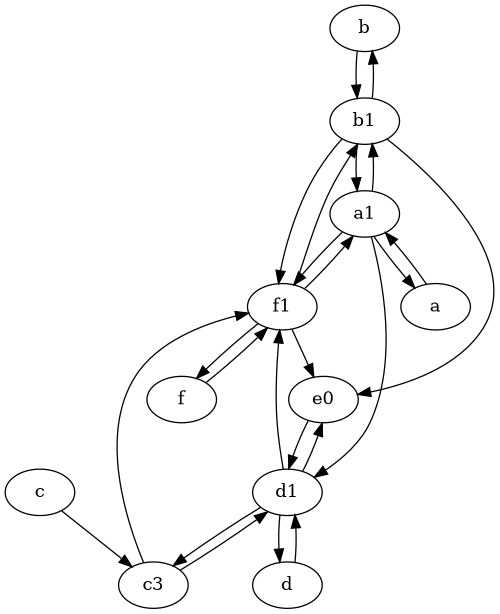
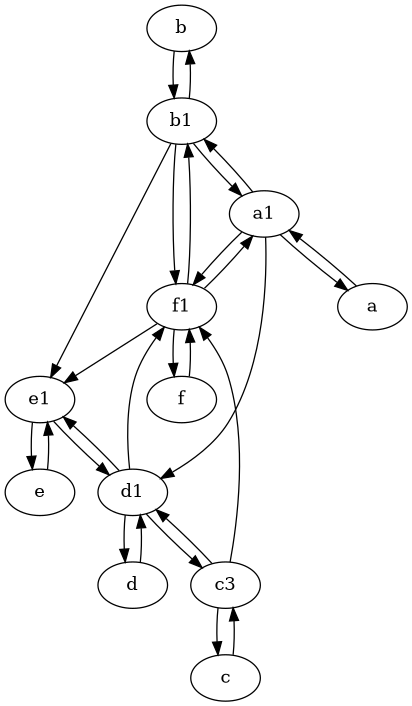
(324, 400) -> (40, 400)
none -> (40, 492)
none -> (217, 625)
